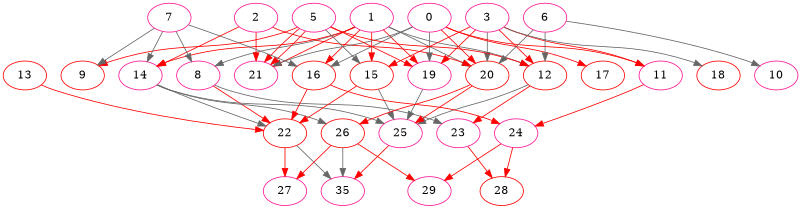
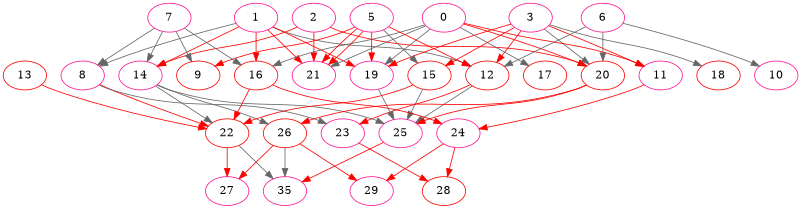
(372, 43) -> none
(426, 45) -> none
(512, 46) -> (482, 39)
